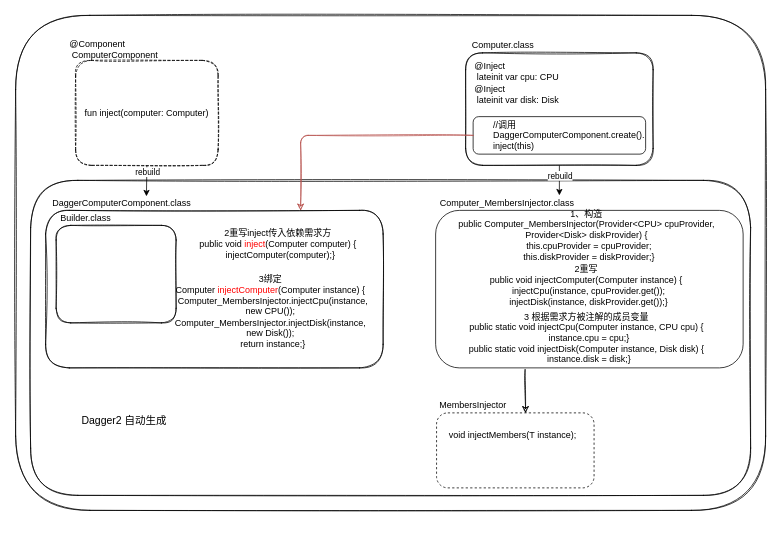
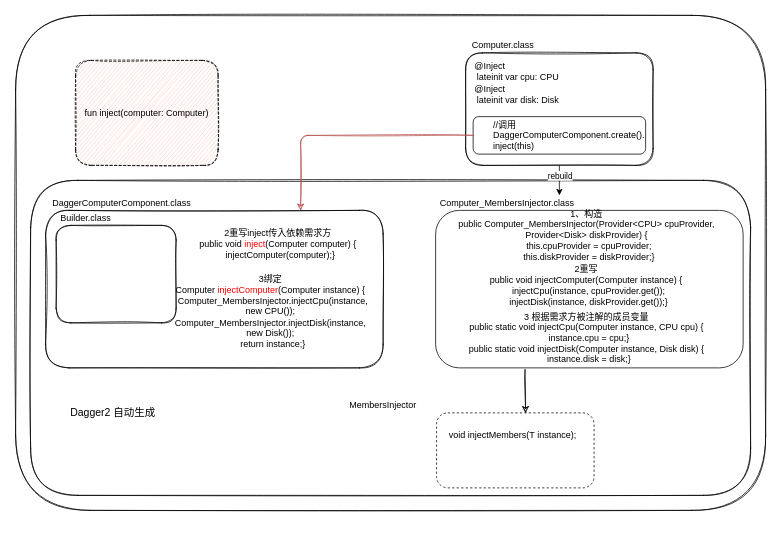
(143, 49) -> none
(147, 113) -> (147, 113)
(146, 178) -> none
(473, 405) -> (383, 405)
(124, 420) -> (113, 413)
